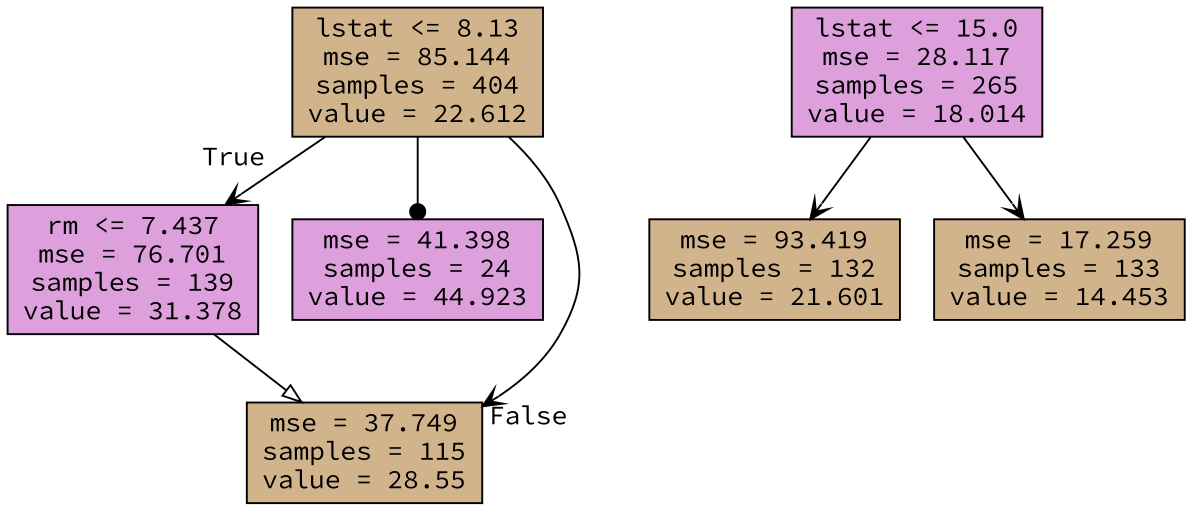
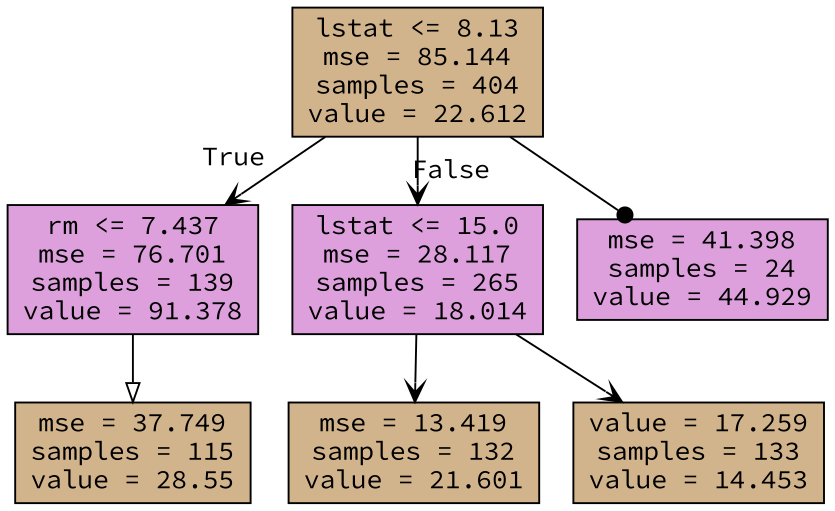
(133, 270) -> (133, 270)
(418, 270) -> (702, 270)
(775, 270) -> (414, 453)
(1059, 270) -> (699, 453)
(579, 271) -> (418, 161)
